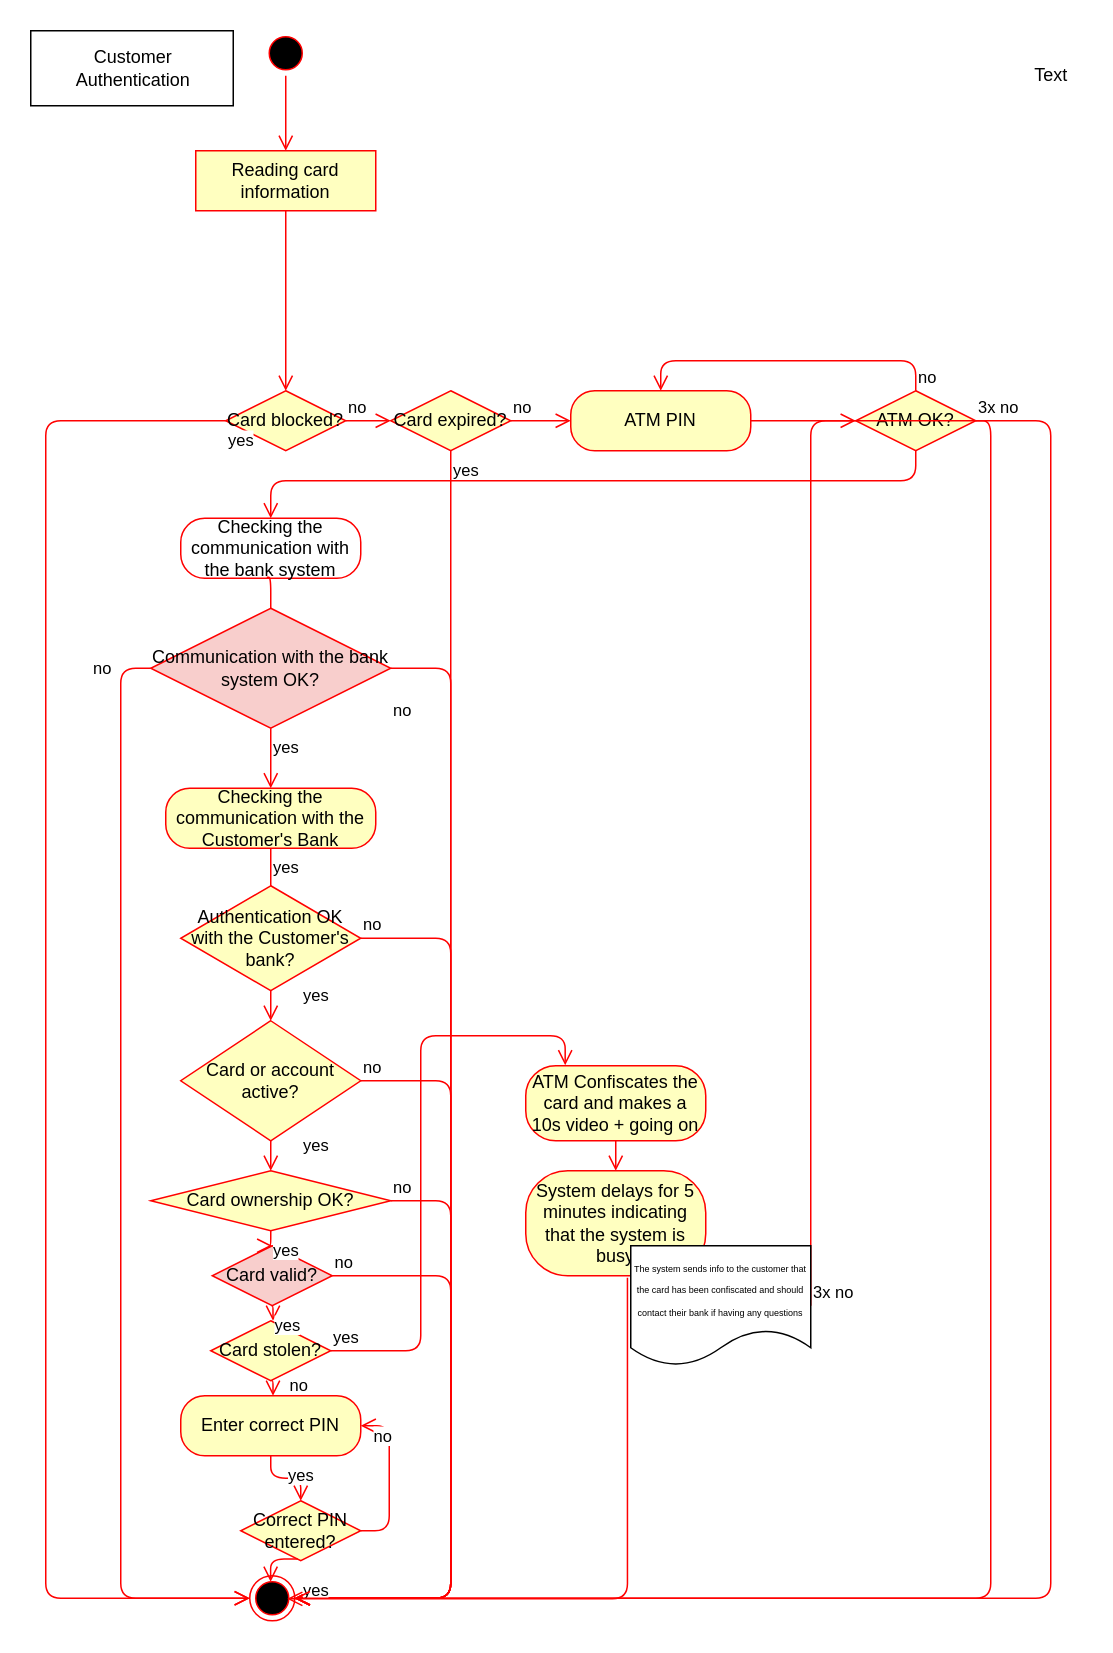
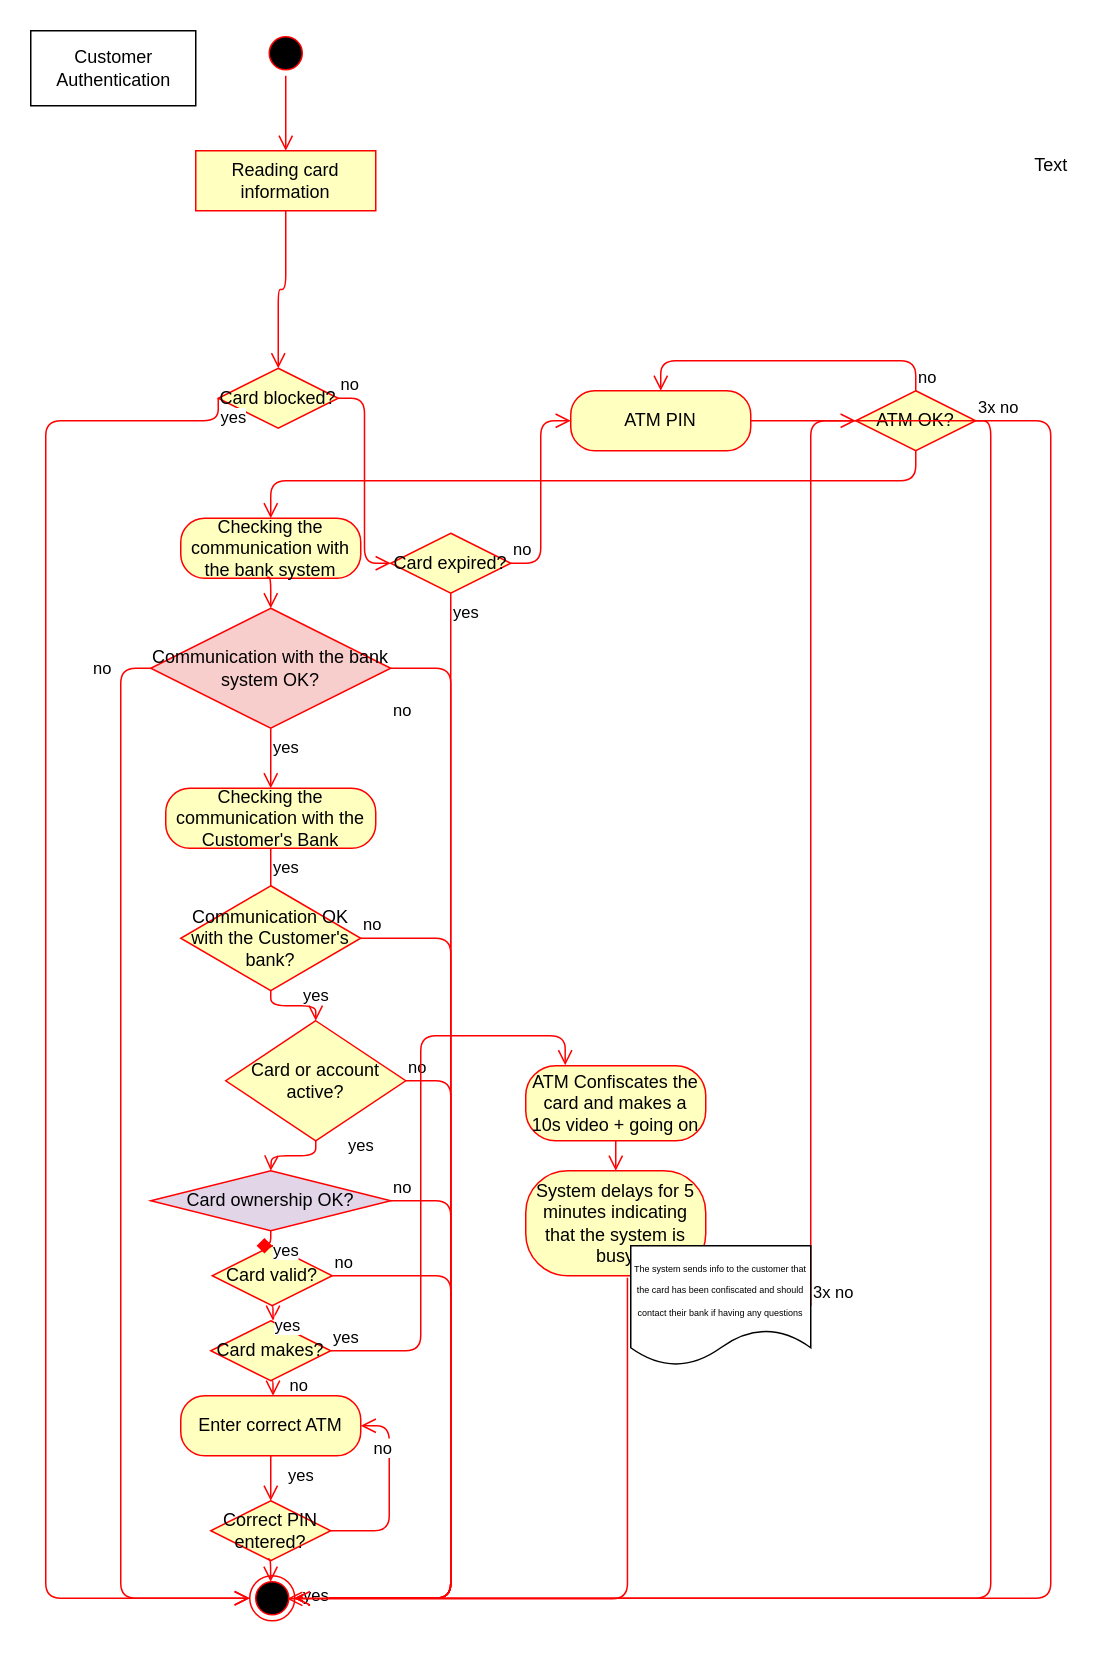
(132, 68) -> (113, 68)
(1051, 76) -> (1051, 166)
(286, 421) -> (278, 398)
(451, 421) -> (451, 563)
(271, 548) -> (271, 548)
(271, 602) -> (271, 601)
(271, 938) -> (271, 938)
(271, 1081) -> (316, 1081)
(271, 1201) -> (271, 1201)
(270, 1245) -> (267, 1245)
(272, 1276) -> (272, 1276)
(271, 1351) -> (271, 1351)
(271, 1426) -> (271, 1426)
(301, 1531) -> (271, 1531)
